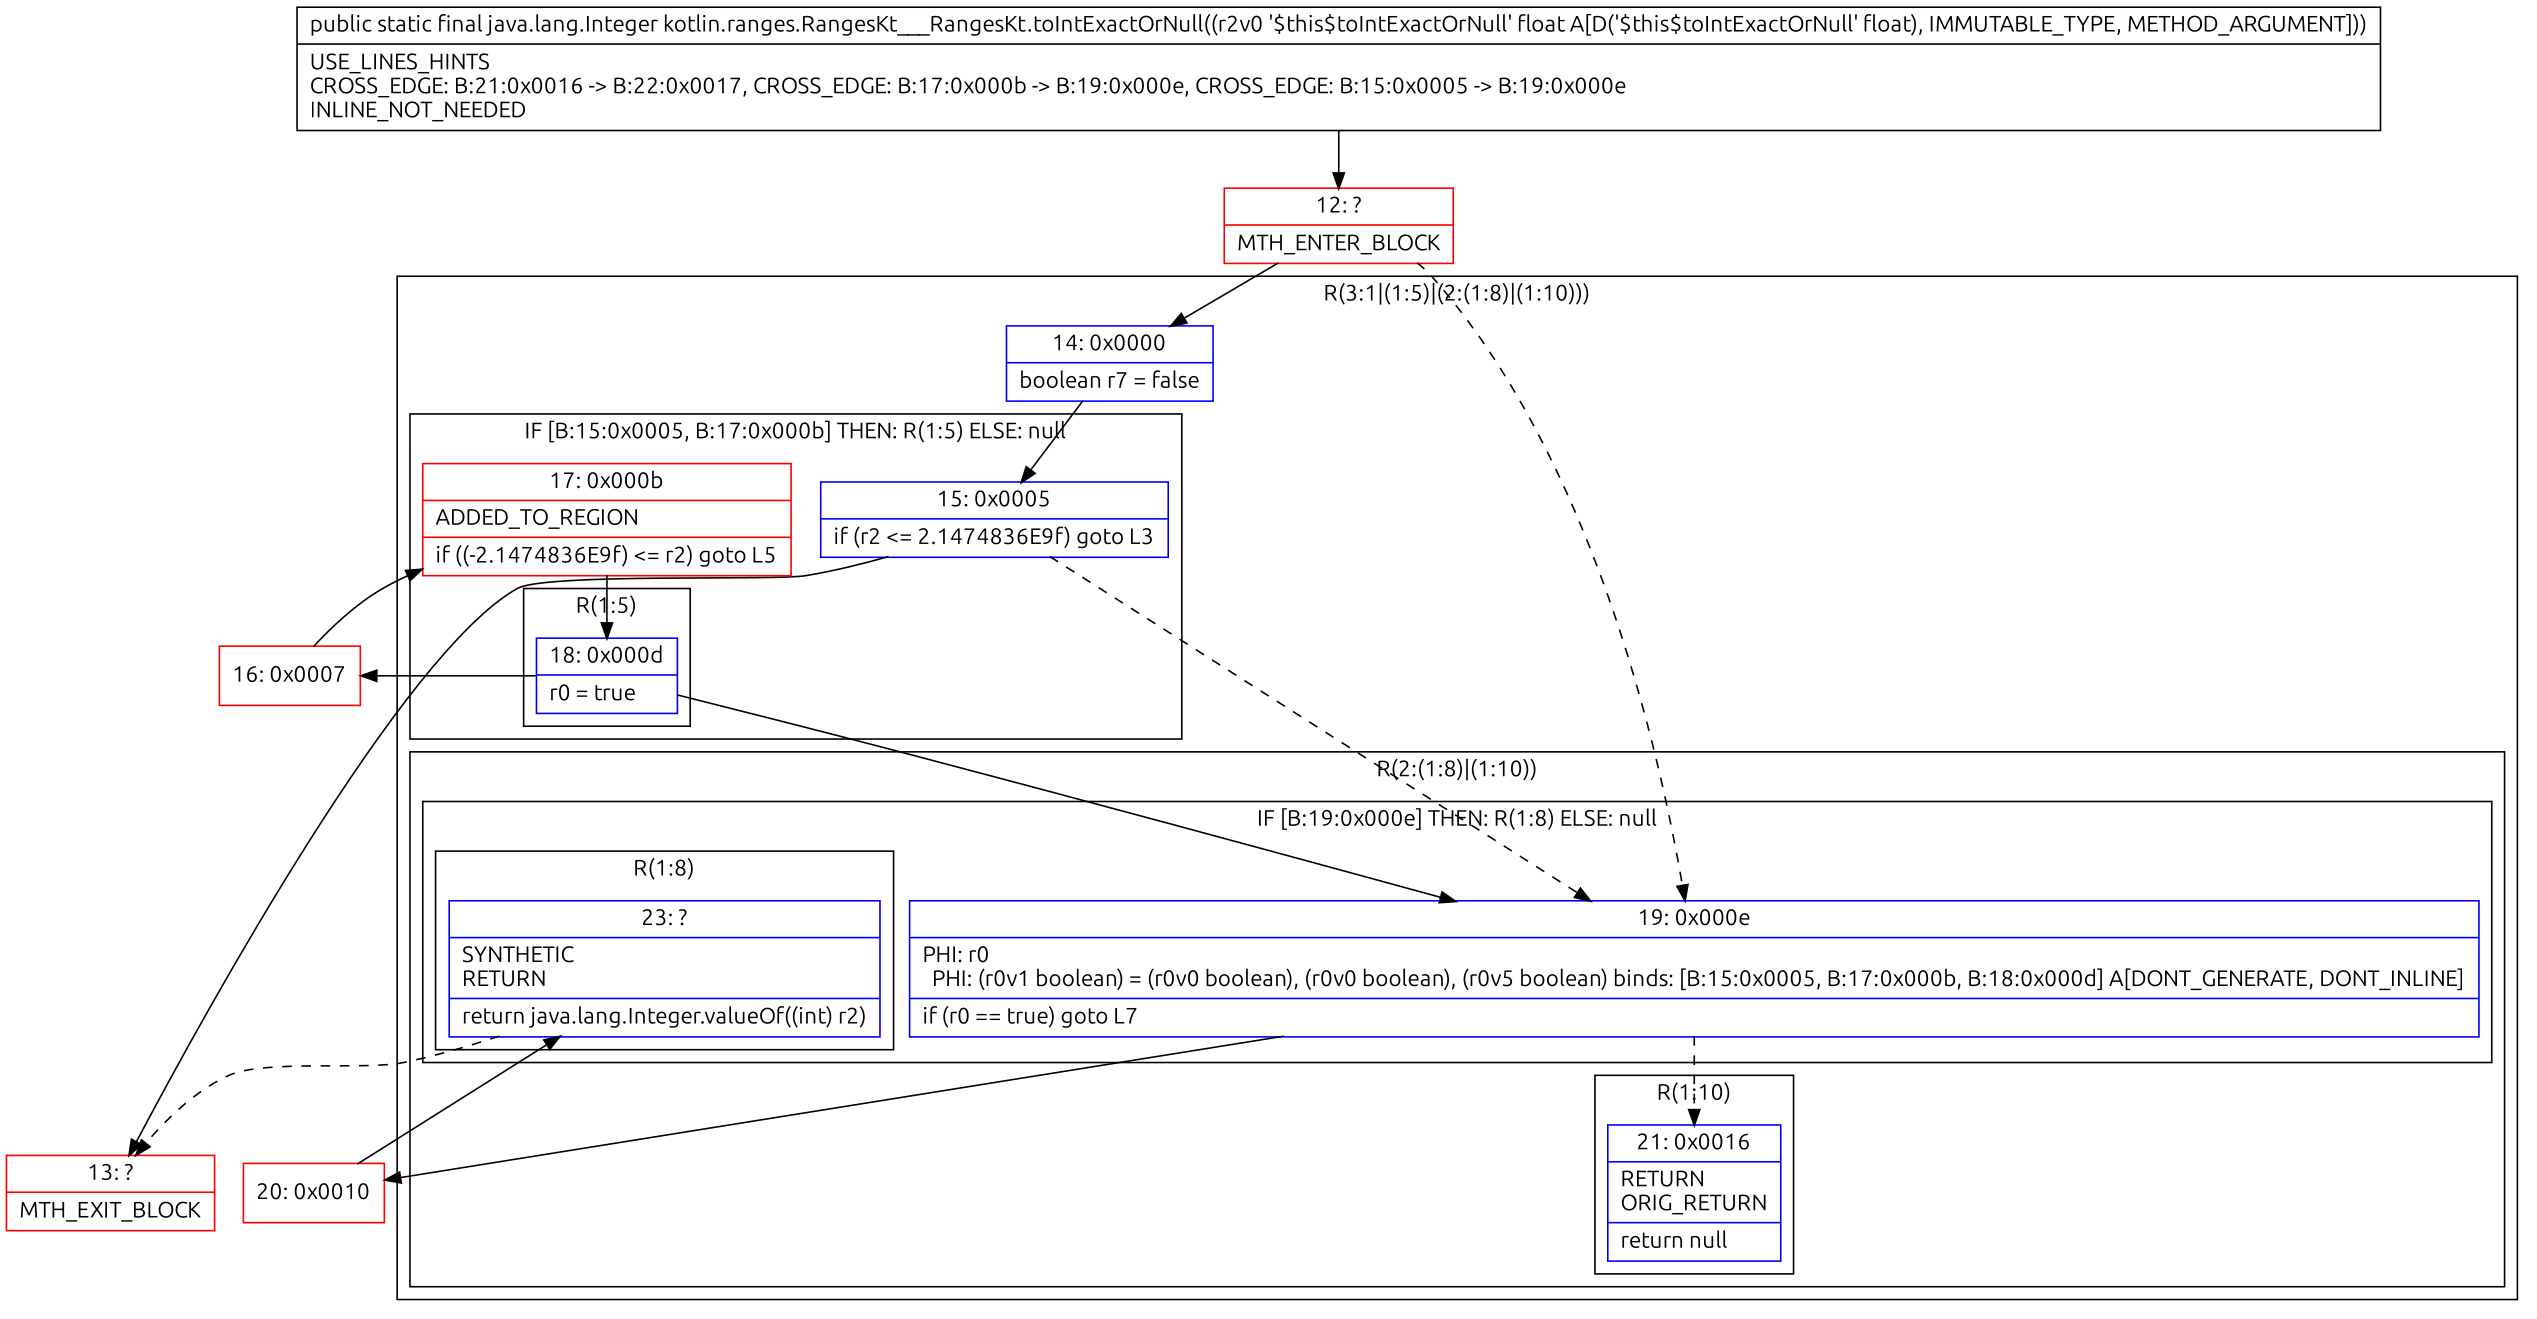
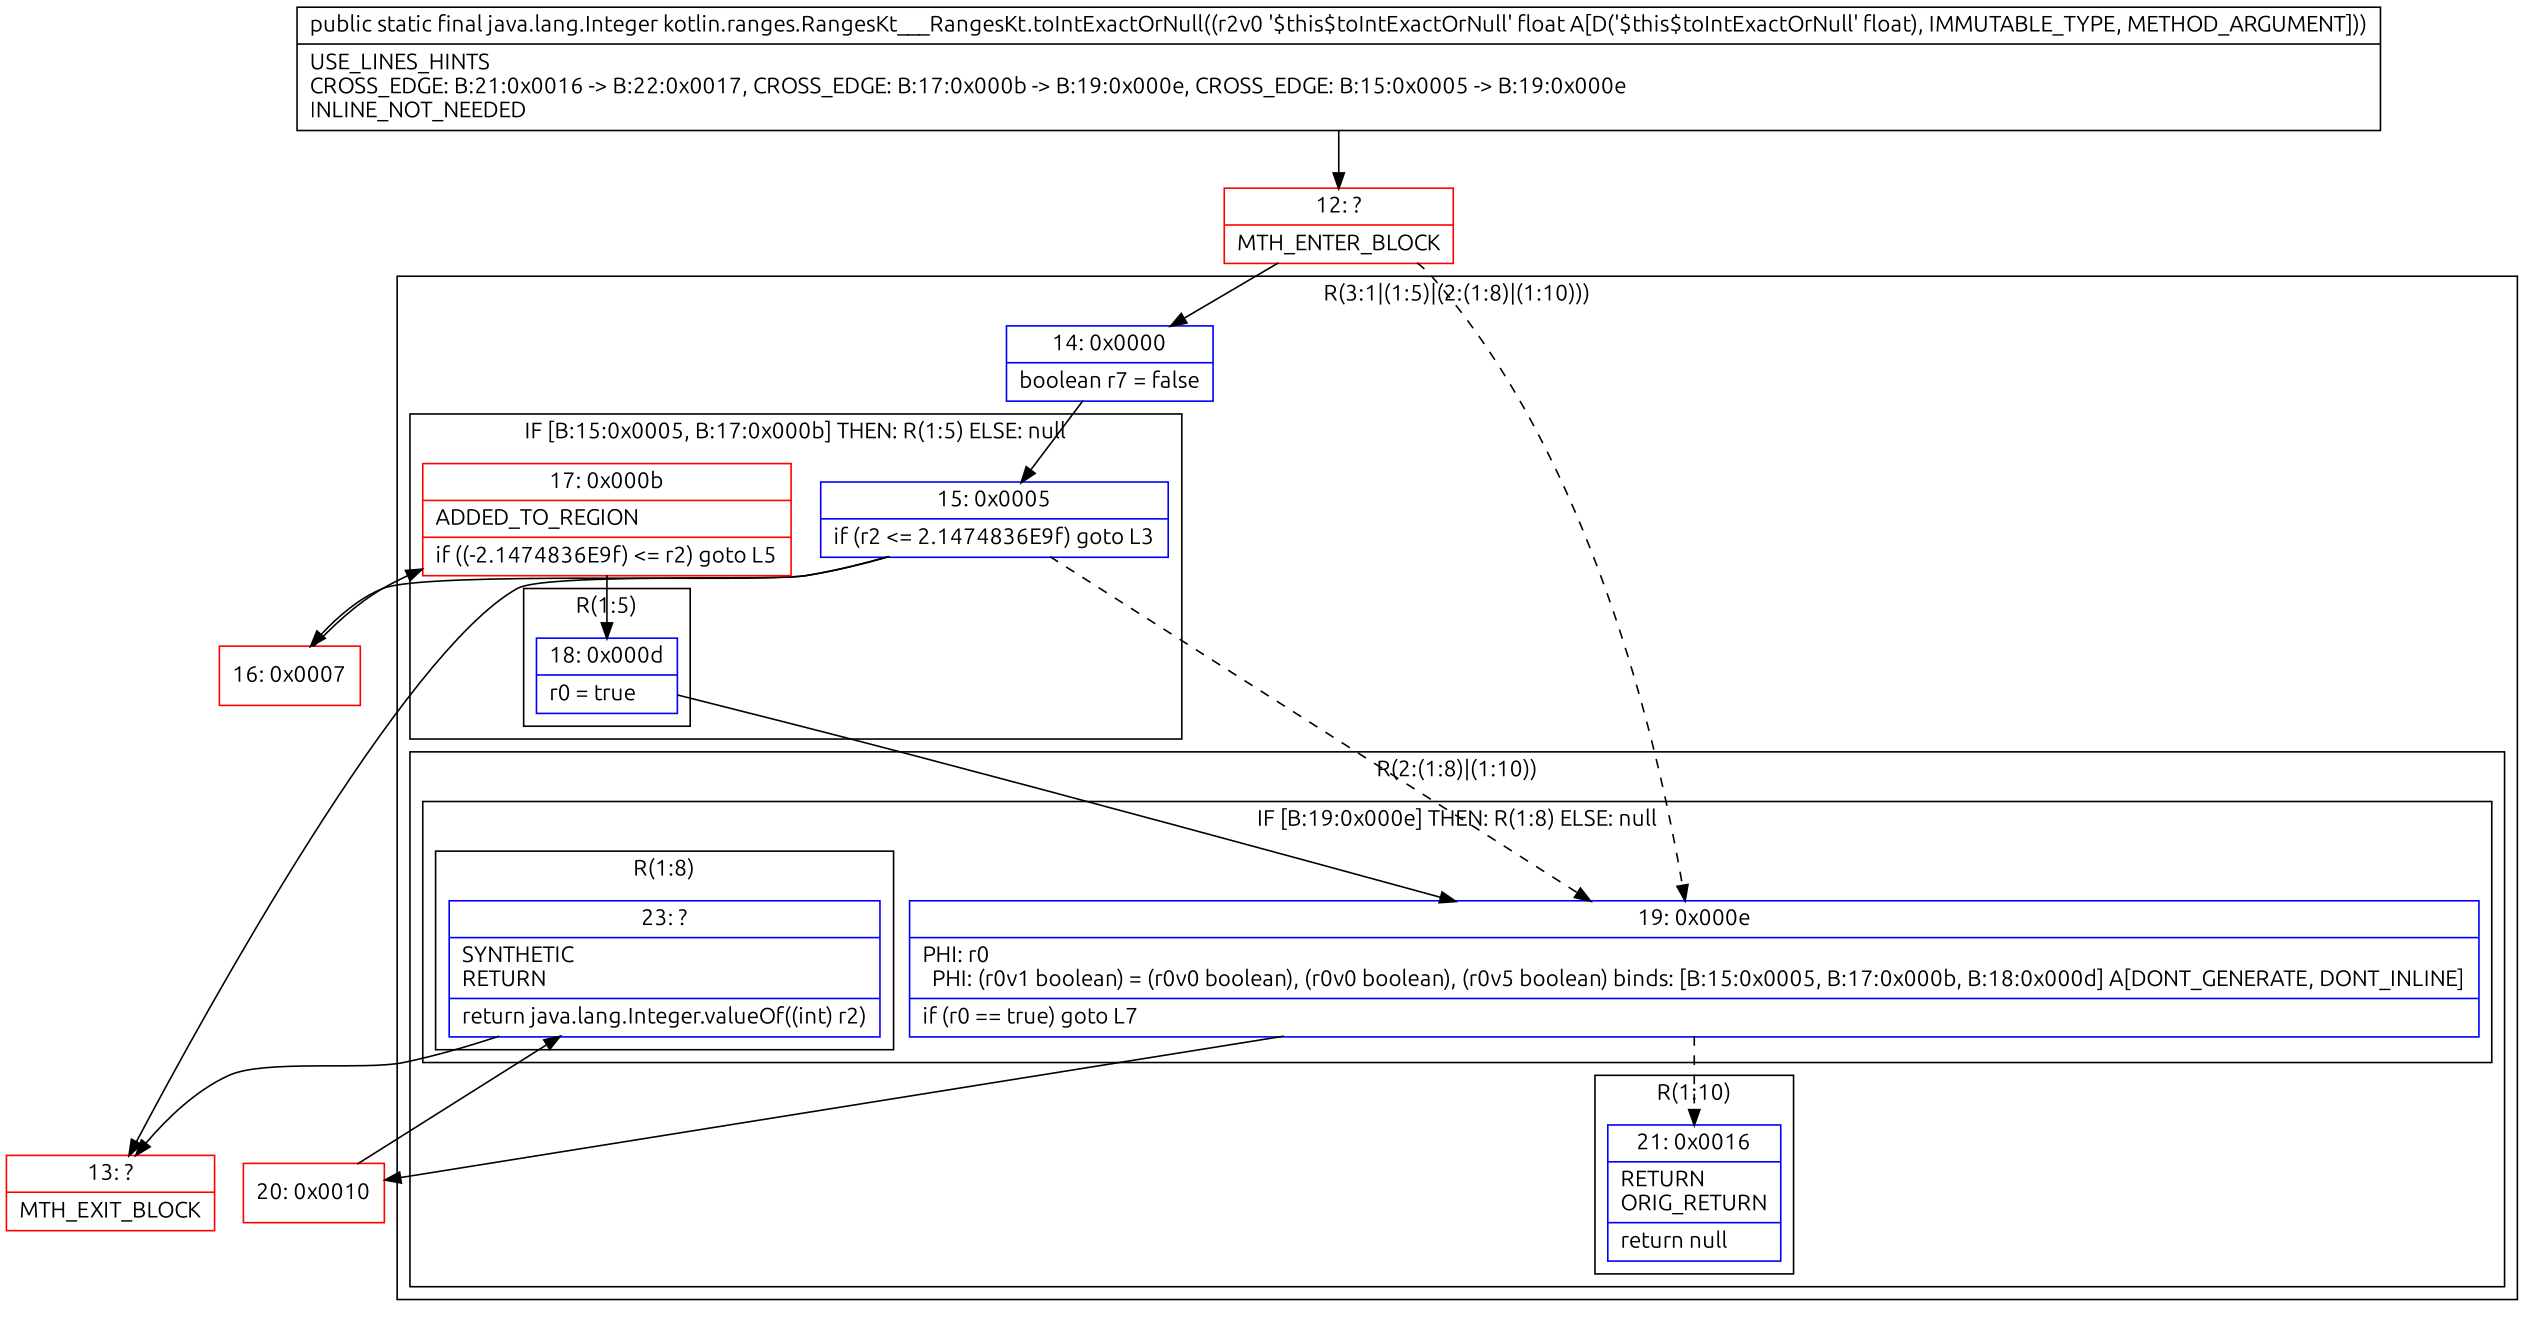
(456, 676) -> (510, 579)
(312, 1066) -> (312, 1066)
